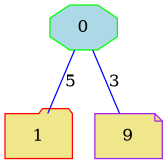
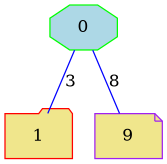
(71, 82) -> (71, 82)
(115, 82) -> (115, 82)
